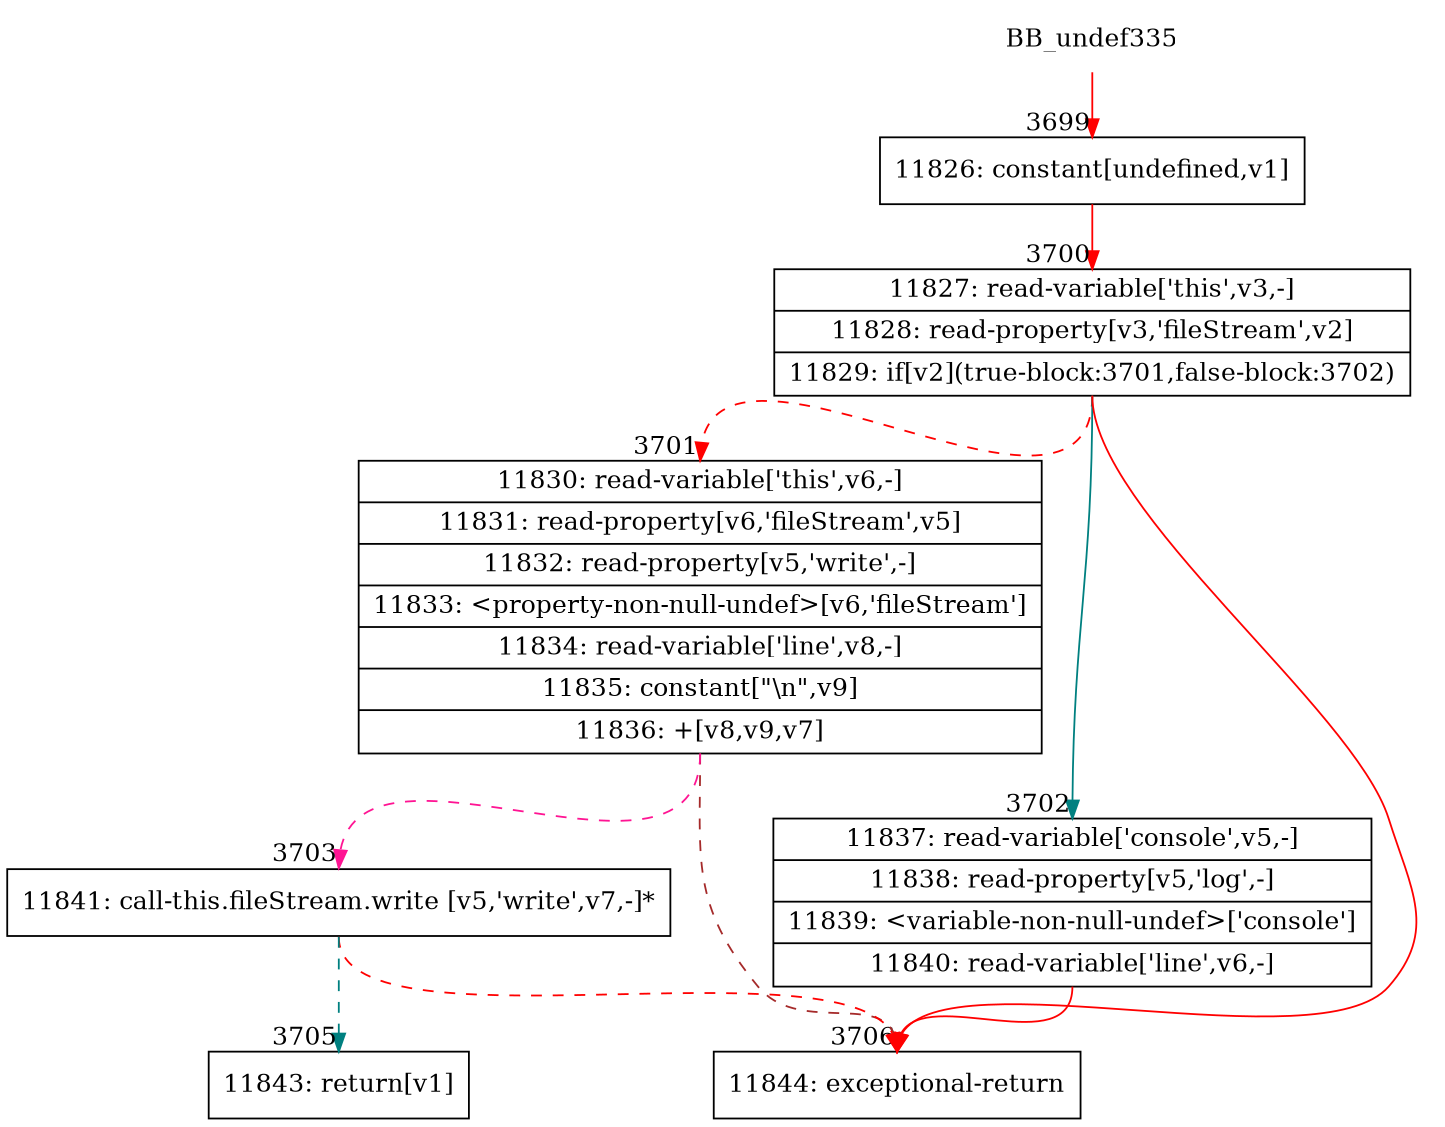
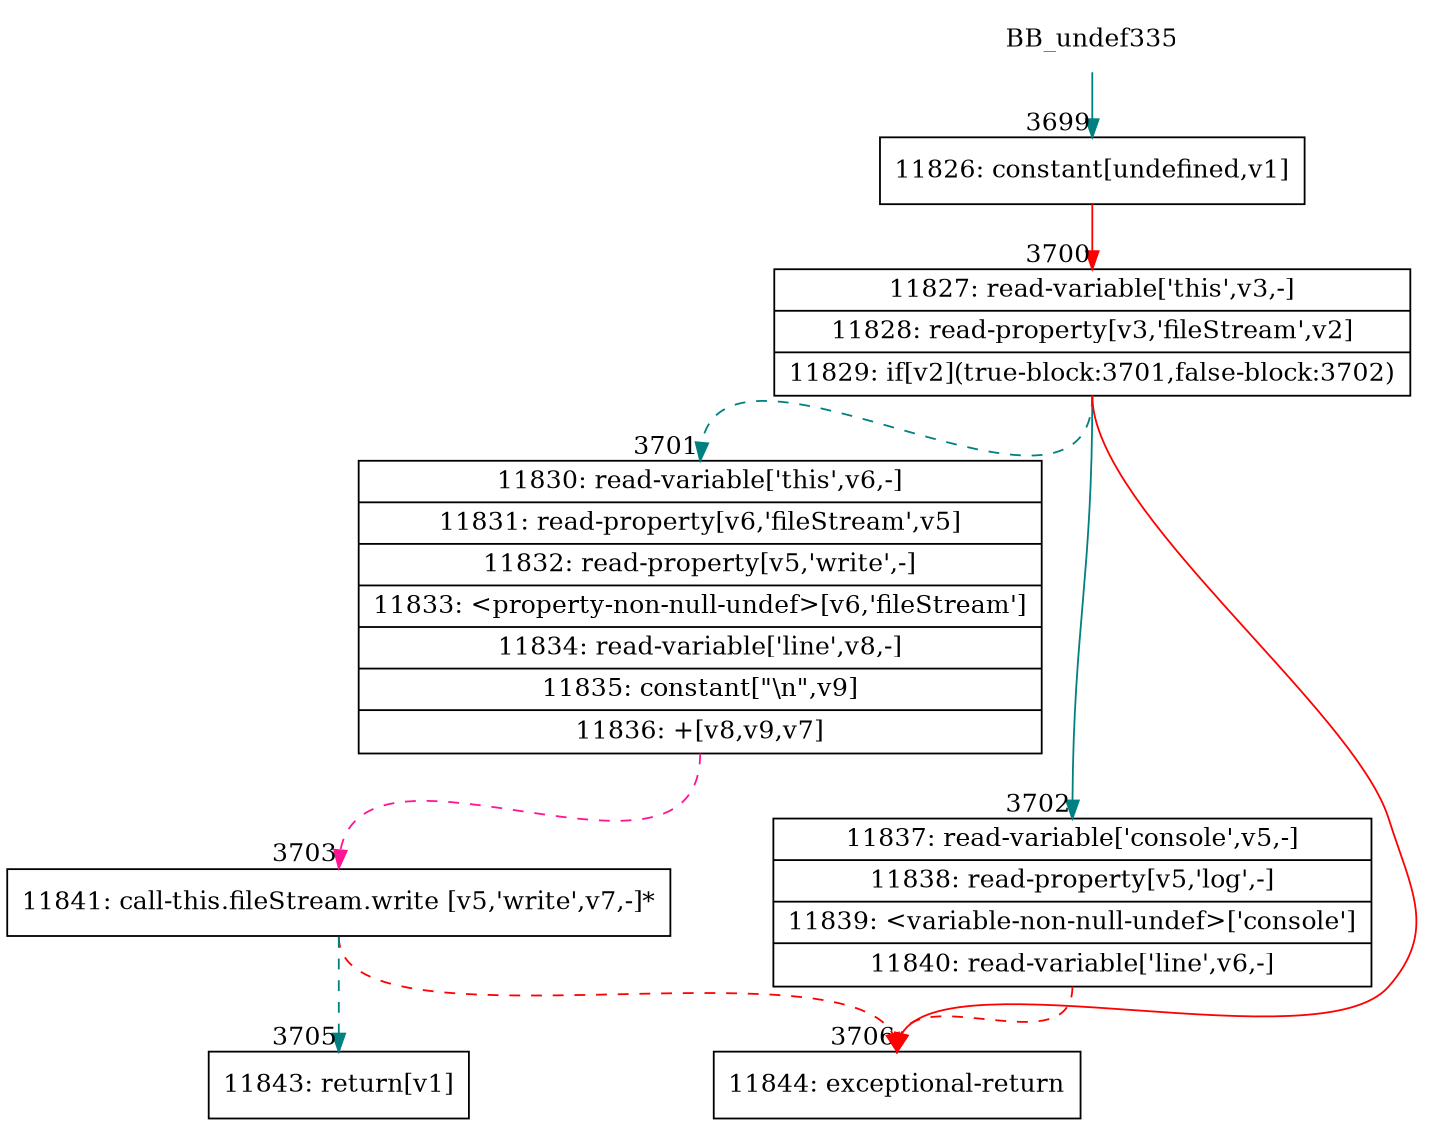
(1092, 96) -> (1092, 96)
(905, 431) -> (905, 431)
(730, 947) -> none
(994, 1020) -> (994, 1020)
